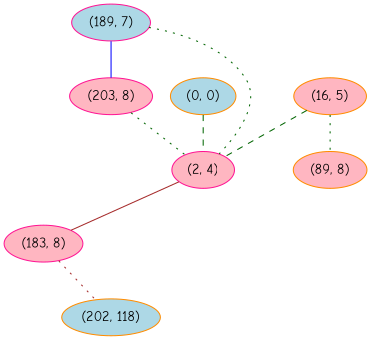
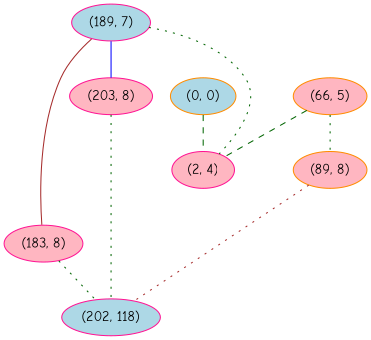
(330, 96) -> (330, 96)
(158, 134) -> (111, 207)
(125, 206) -> (47, 126)
none -> (221, 243)
(77, 280) -> (77, 280)
(111, 317) -> (111, 317)
